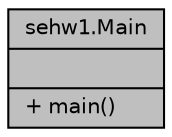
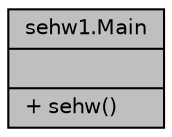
(71, 107) -> (72, 107)
